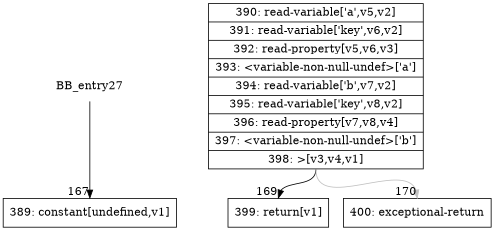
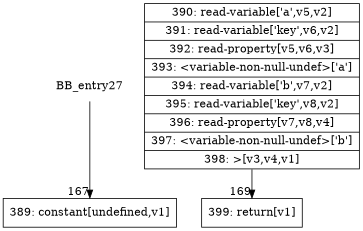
(417, 213) -> none
